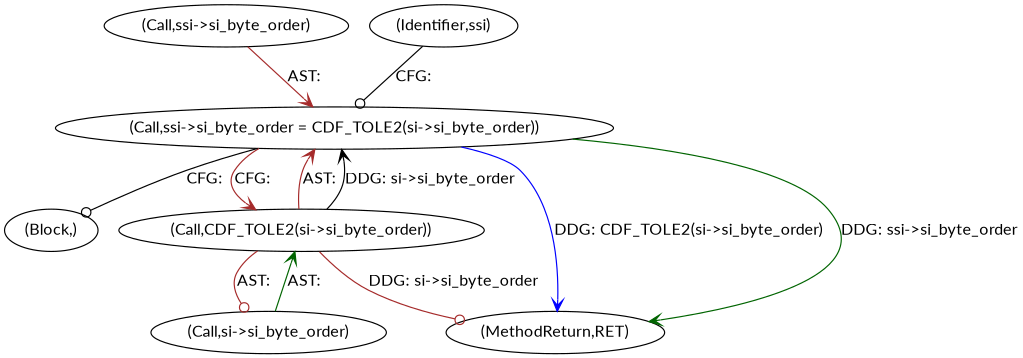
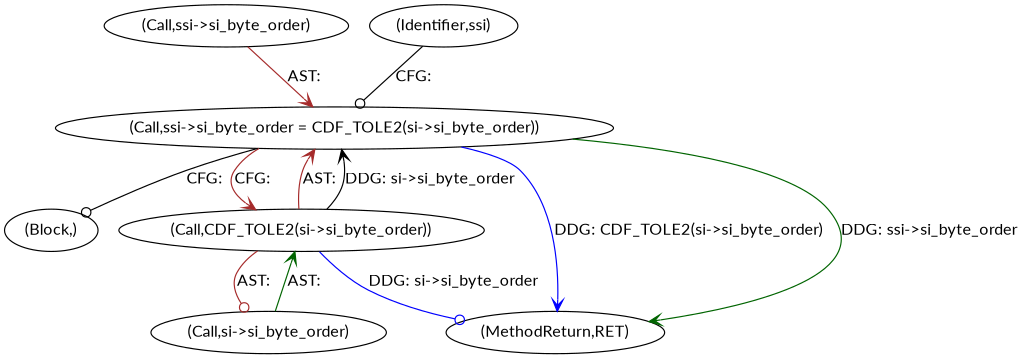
(382, 296) -> (382, 296)
